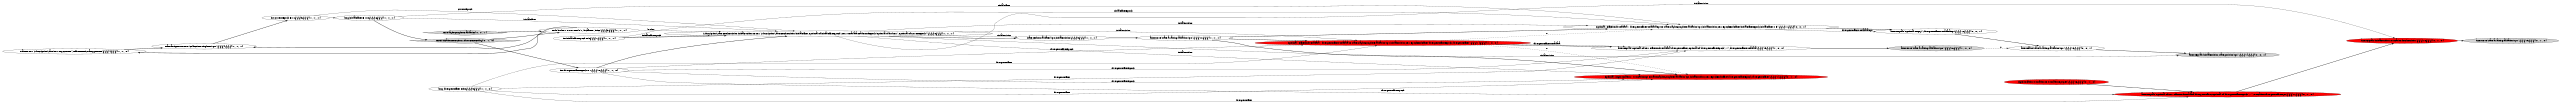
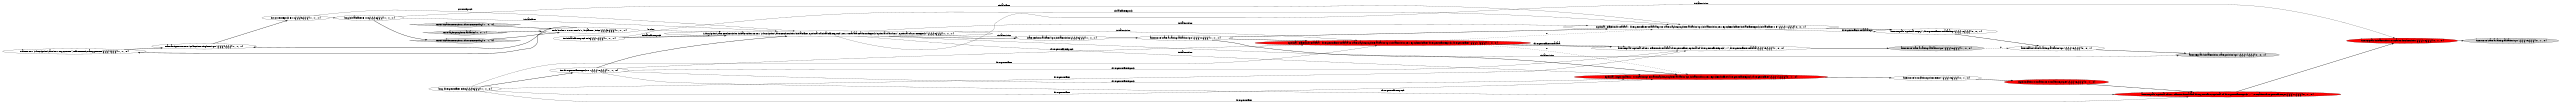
none -> (465, 25)
(526, 55) -> (526, 80)
none -> (1936, 78)
